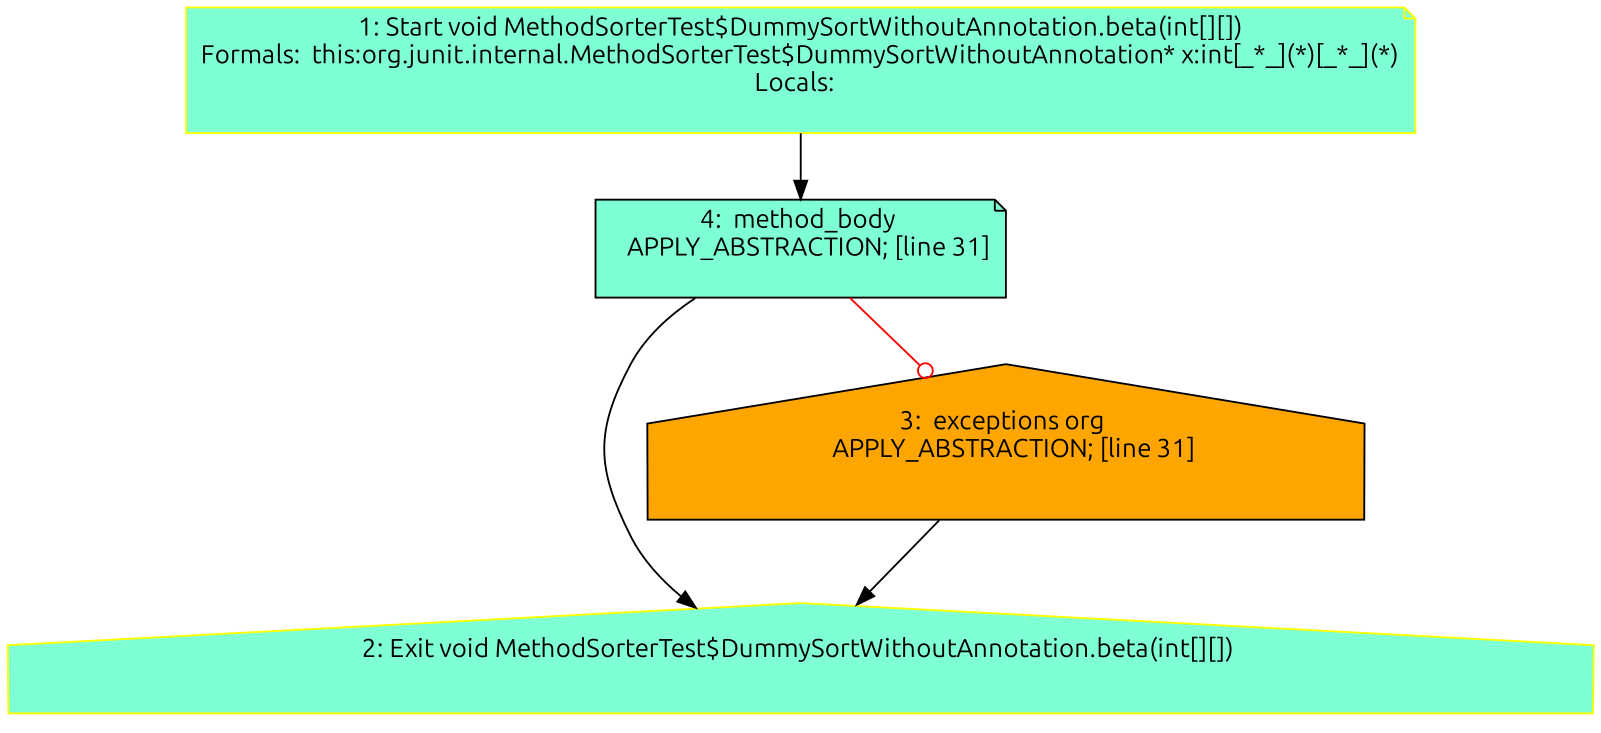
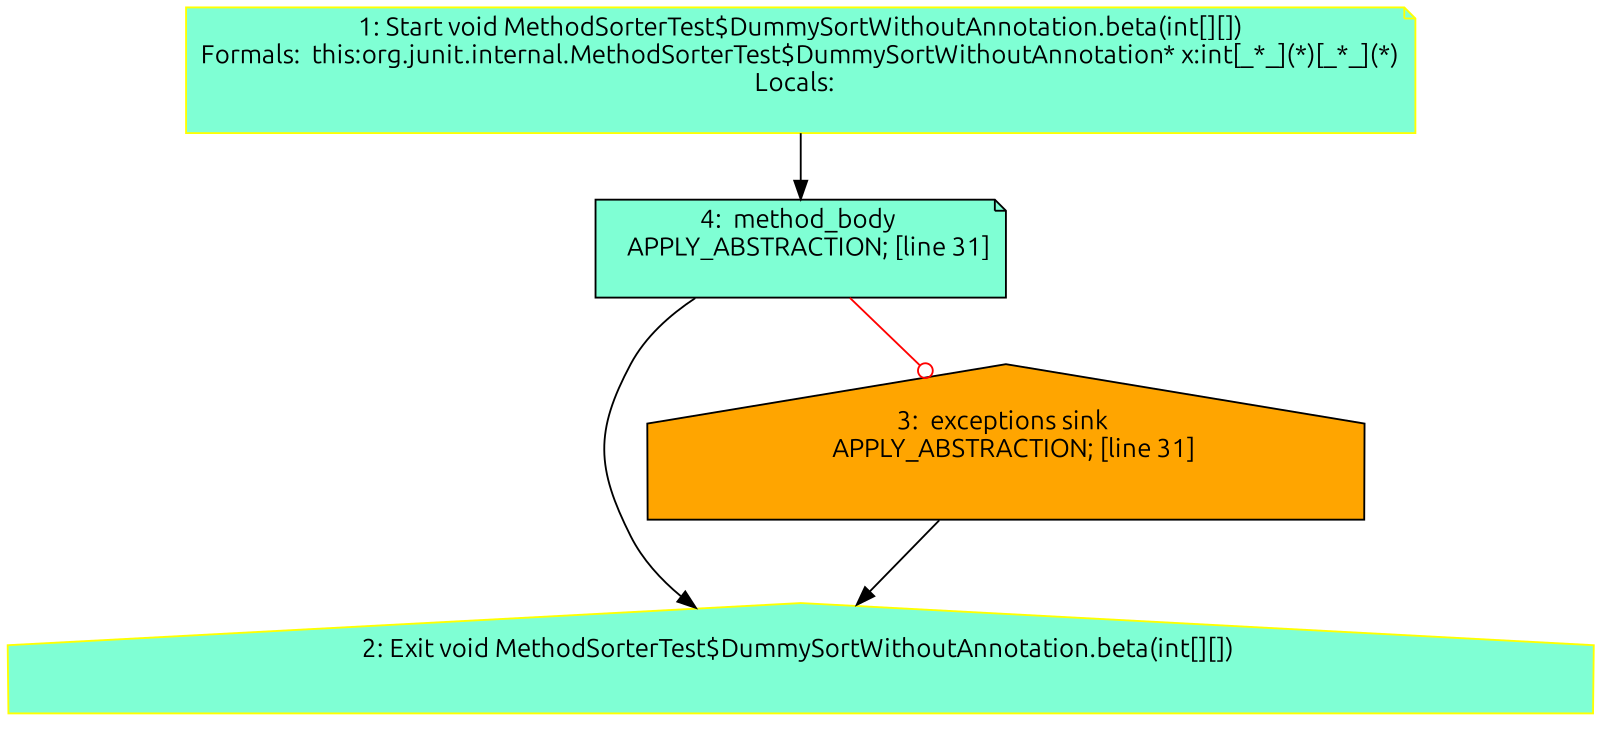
(1006, 450) -> (1006, 450)
